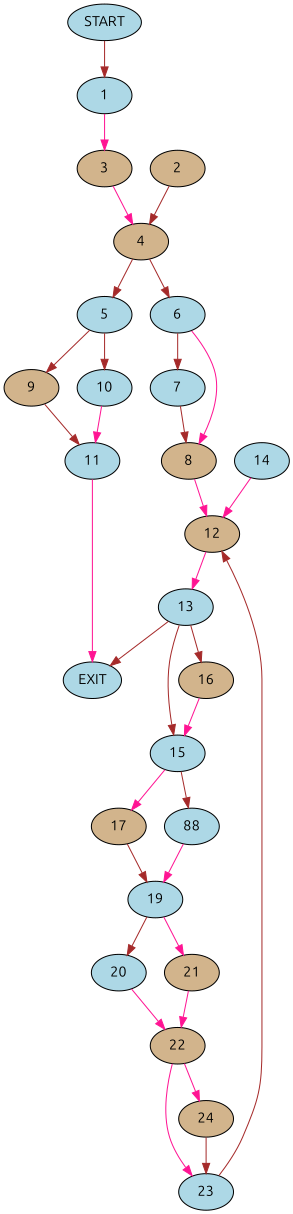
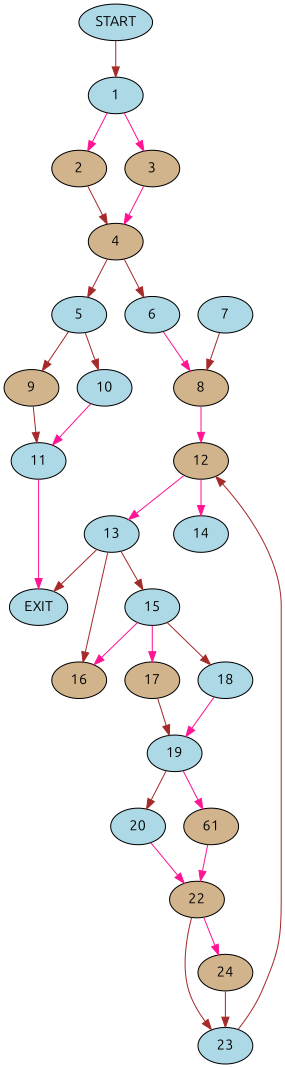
none -> (100, 127)
(178, 346) -> none
(240, 493) -> (201, 493)
(194, 712) -> (119, 640)
(192, 826) -> (225, 680)
(192, 973) -> (211, 826)
(166, 1118) -> (185, 971)
